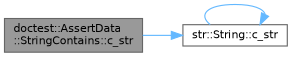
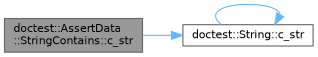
(235, 35) -> (248, 35)
